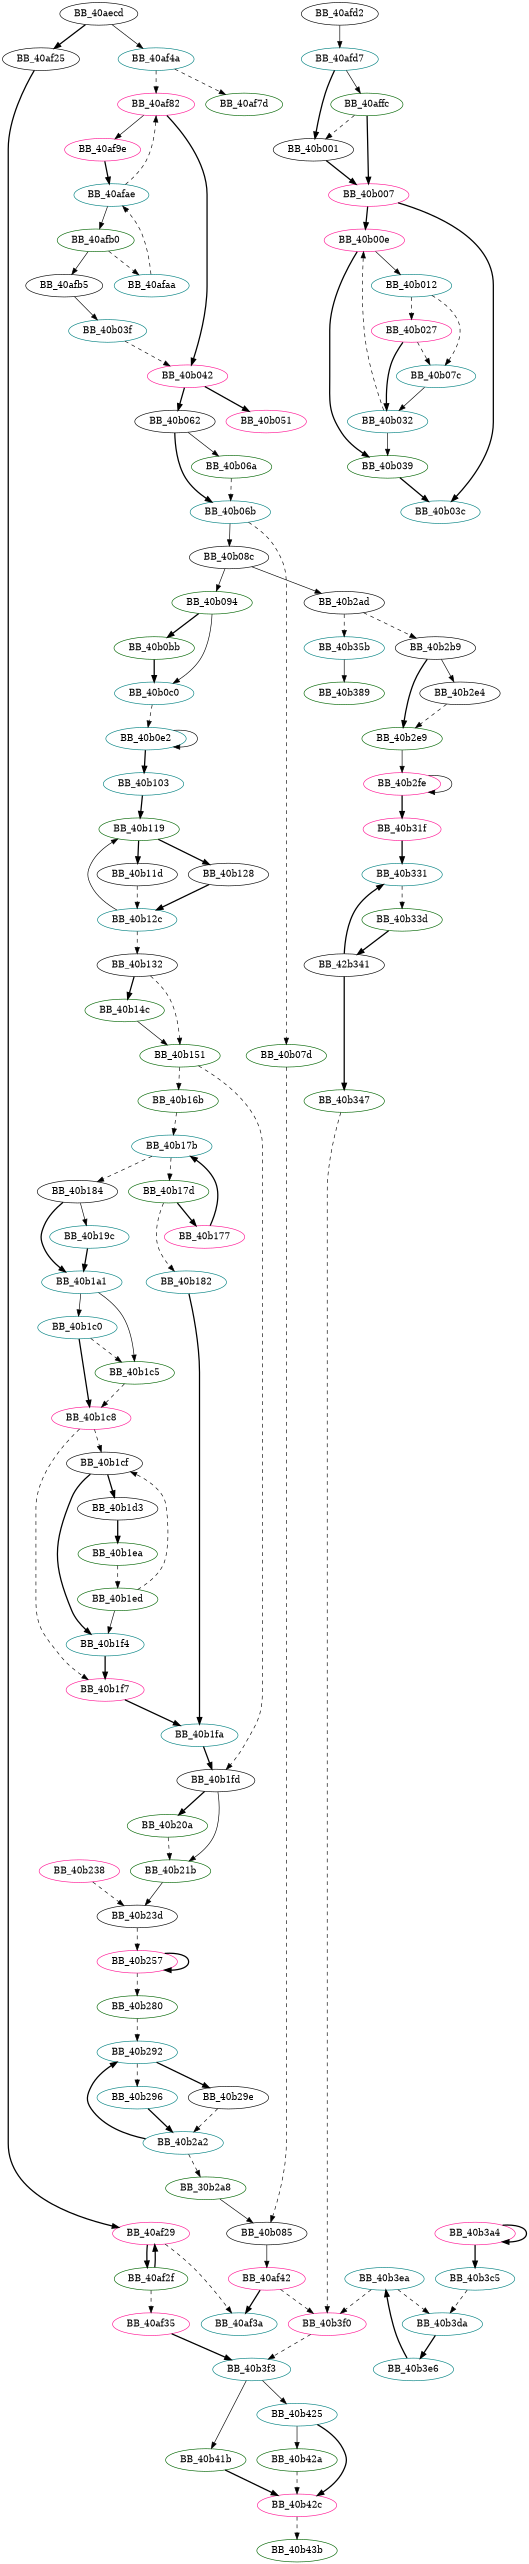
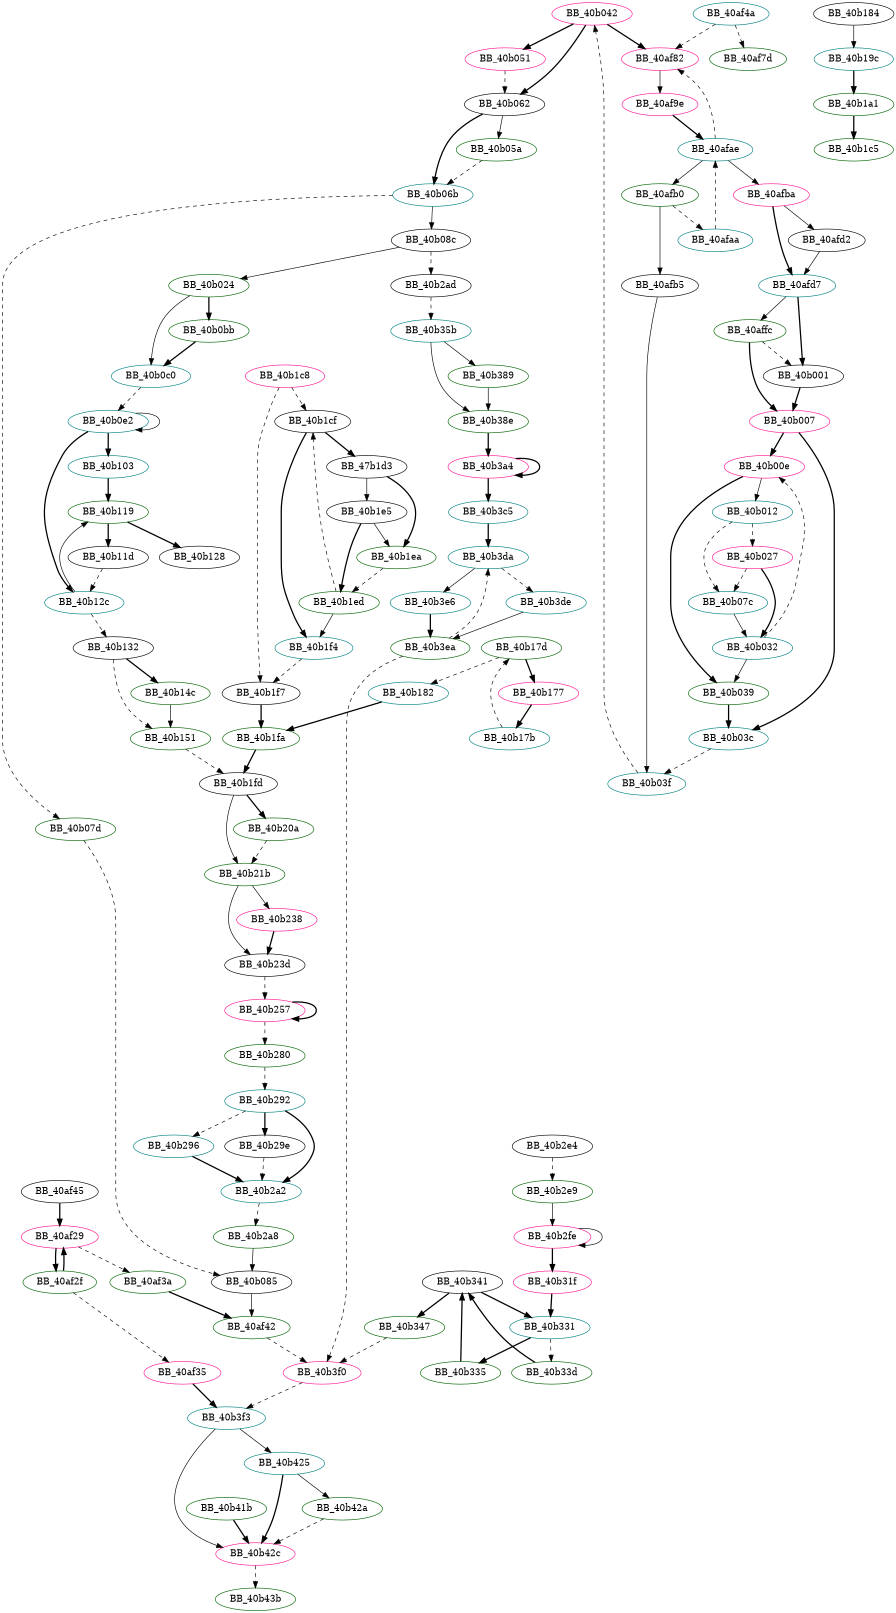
(99, 14) -> none
(41, 59) -> (60, 1192)
none -> (505, 79)
none -> (771, 195)
(207, 232) -> (623, 35)
none -> (488, 422)
(232, 467) -> (496, 150)
none -> (367, 512)
(282, 578) -> (431, 260)
(212, 603) -> (209, 286)
none -> (546, 603)
(435, 648) -> none
none -> (691, 760)
none -> (259, 895)
(186, 896) -> (45, 504)
(344, 965) -> (462, 1282)
(178, 1101) -> none
(128, 1168) -> none
(41, 1235) -> none
(82, 1282) -> (854, 104)
(124, 1319) -> (854, 124)
(77, 1328) -> none
none -> (461, 1373)
(115, 1393) -> none
(118, 1509) -> (367, 467)
(105, 1664) -> (290, 669)
(105, 1690) -> (261, 693)
(200, 1735) -> (261, 739)
(106, 1892) -> (272, 940)
(94, 2113) -> (314, 1144)
(206, 2188) -> (254, 1237)
(267, 2279) -> (252, 1328)
(384, 2279) -> (430, 648)
(255, 2299) -> (197, 1304)
(461, 2299) -> (488, 532)
(239, 2324) -> (148, 1282)
(430, 2344) -> (462, 578)
(230, 2412) -> (176, 1491)
